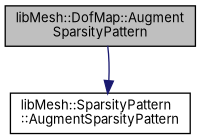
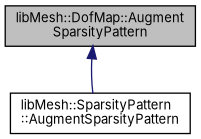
(109, 63) -> (92, 76)
